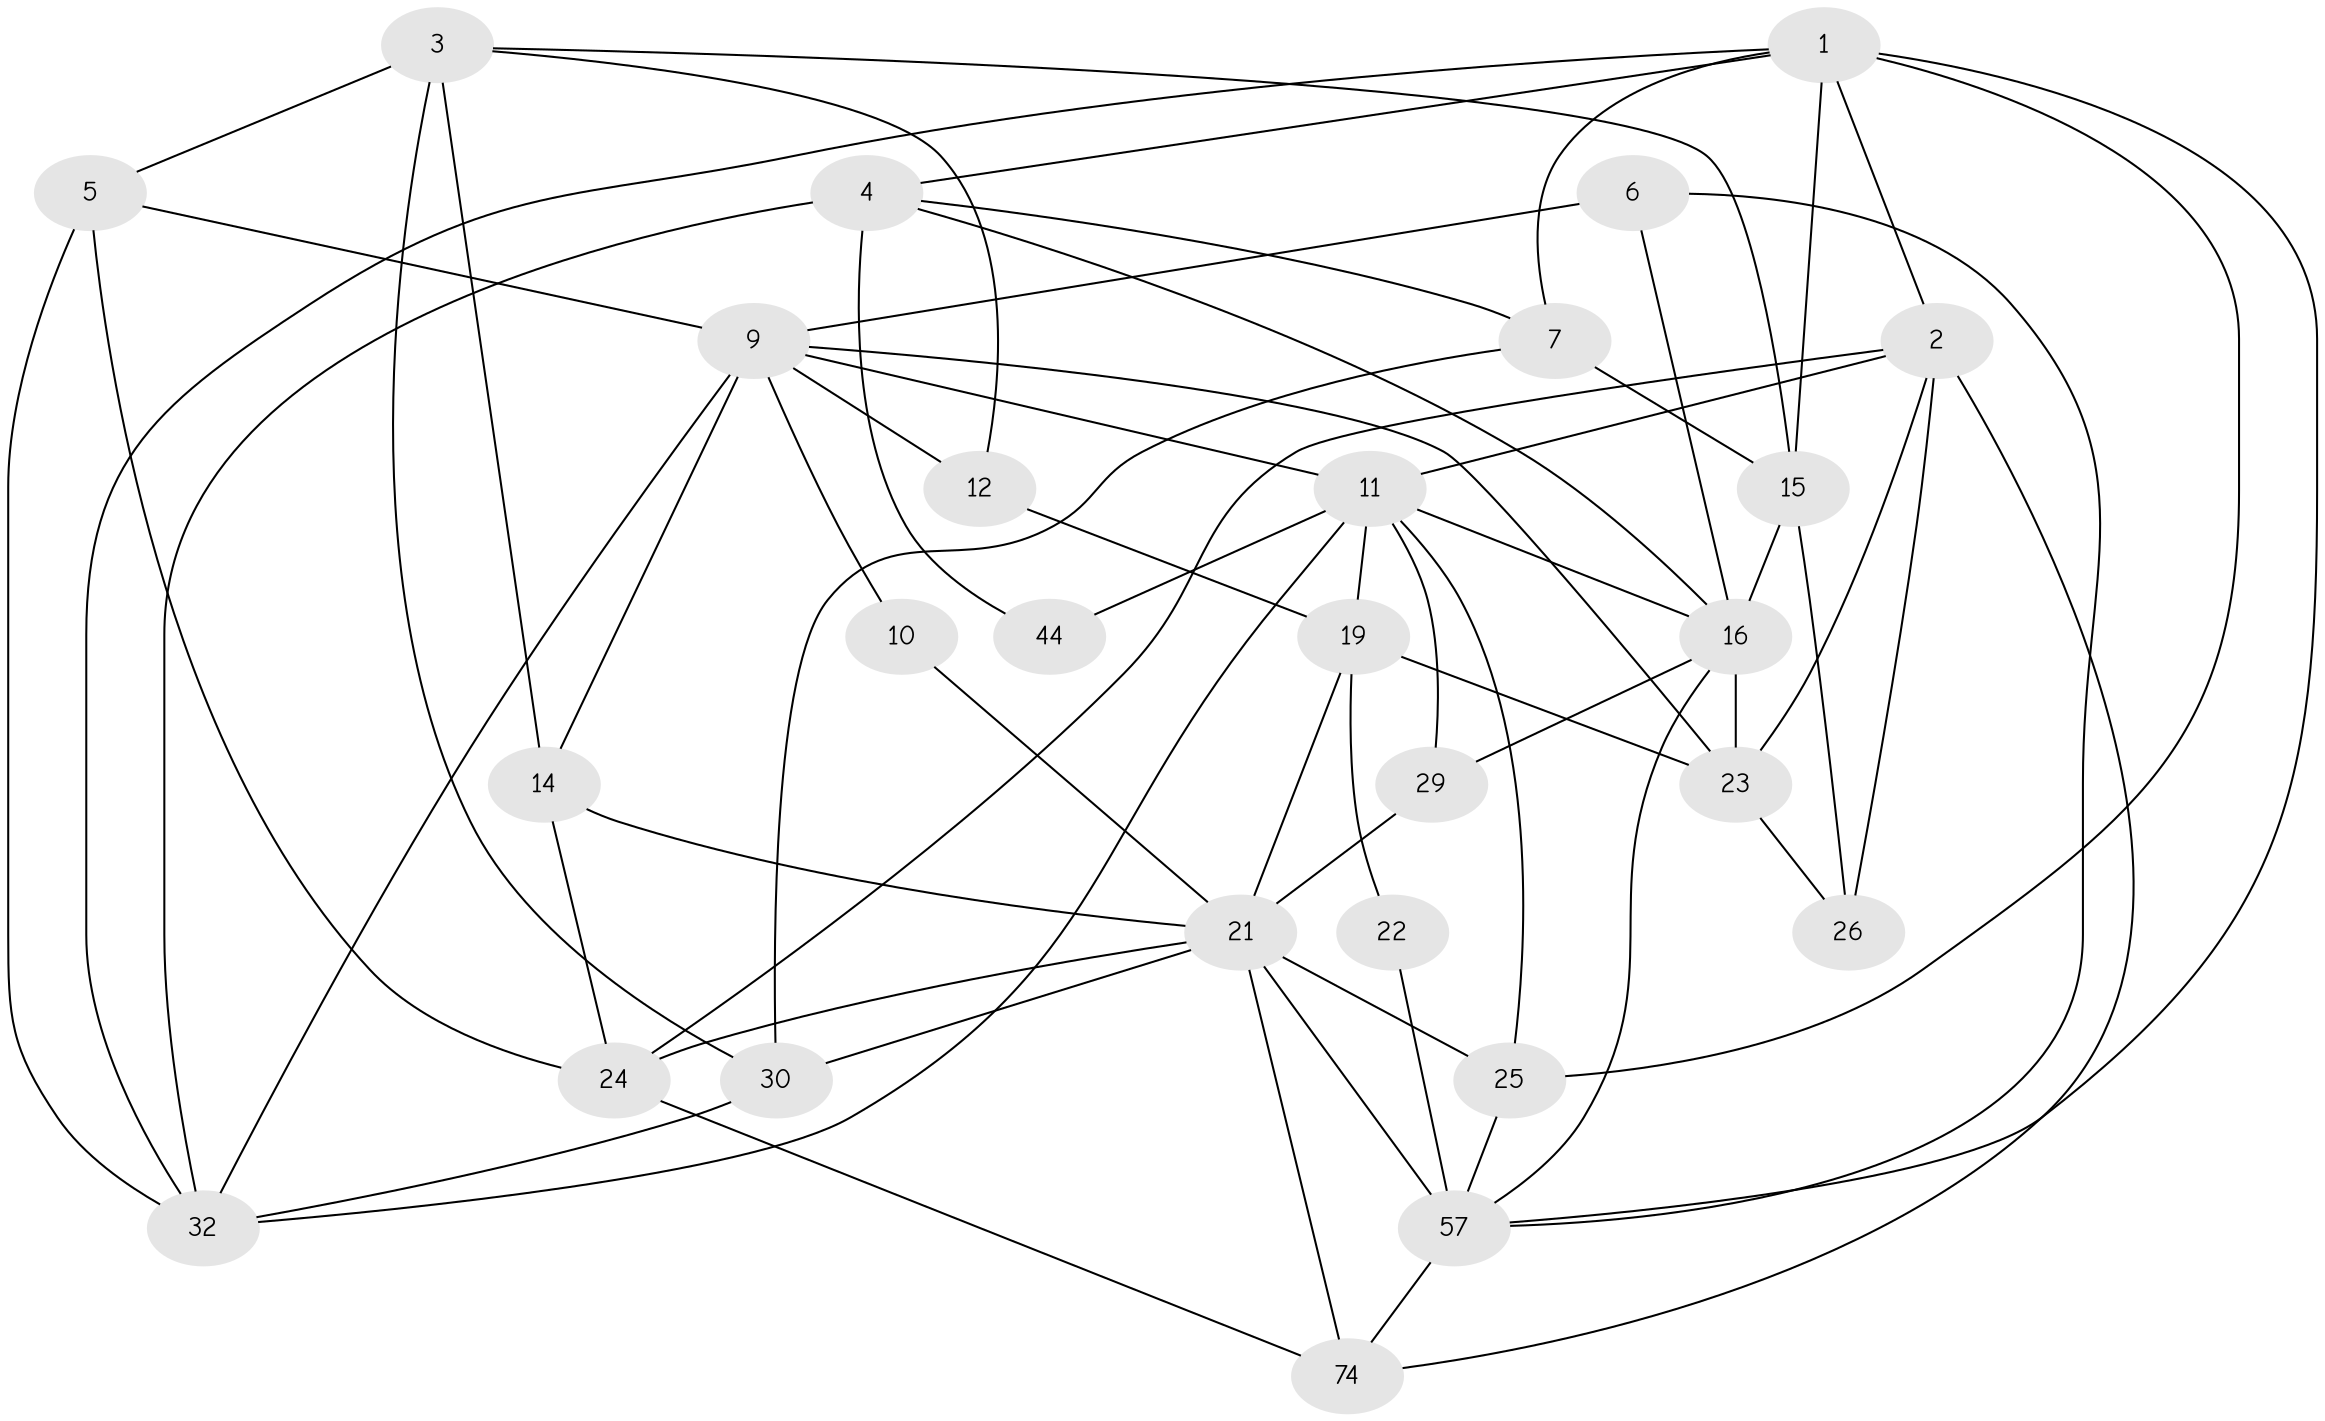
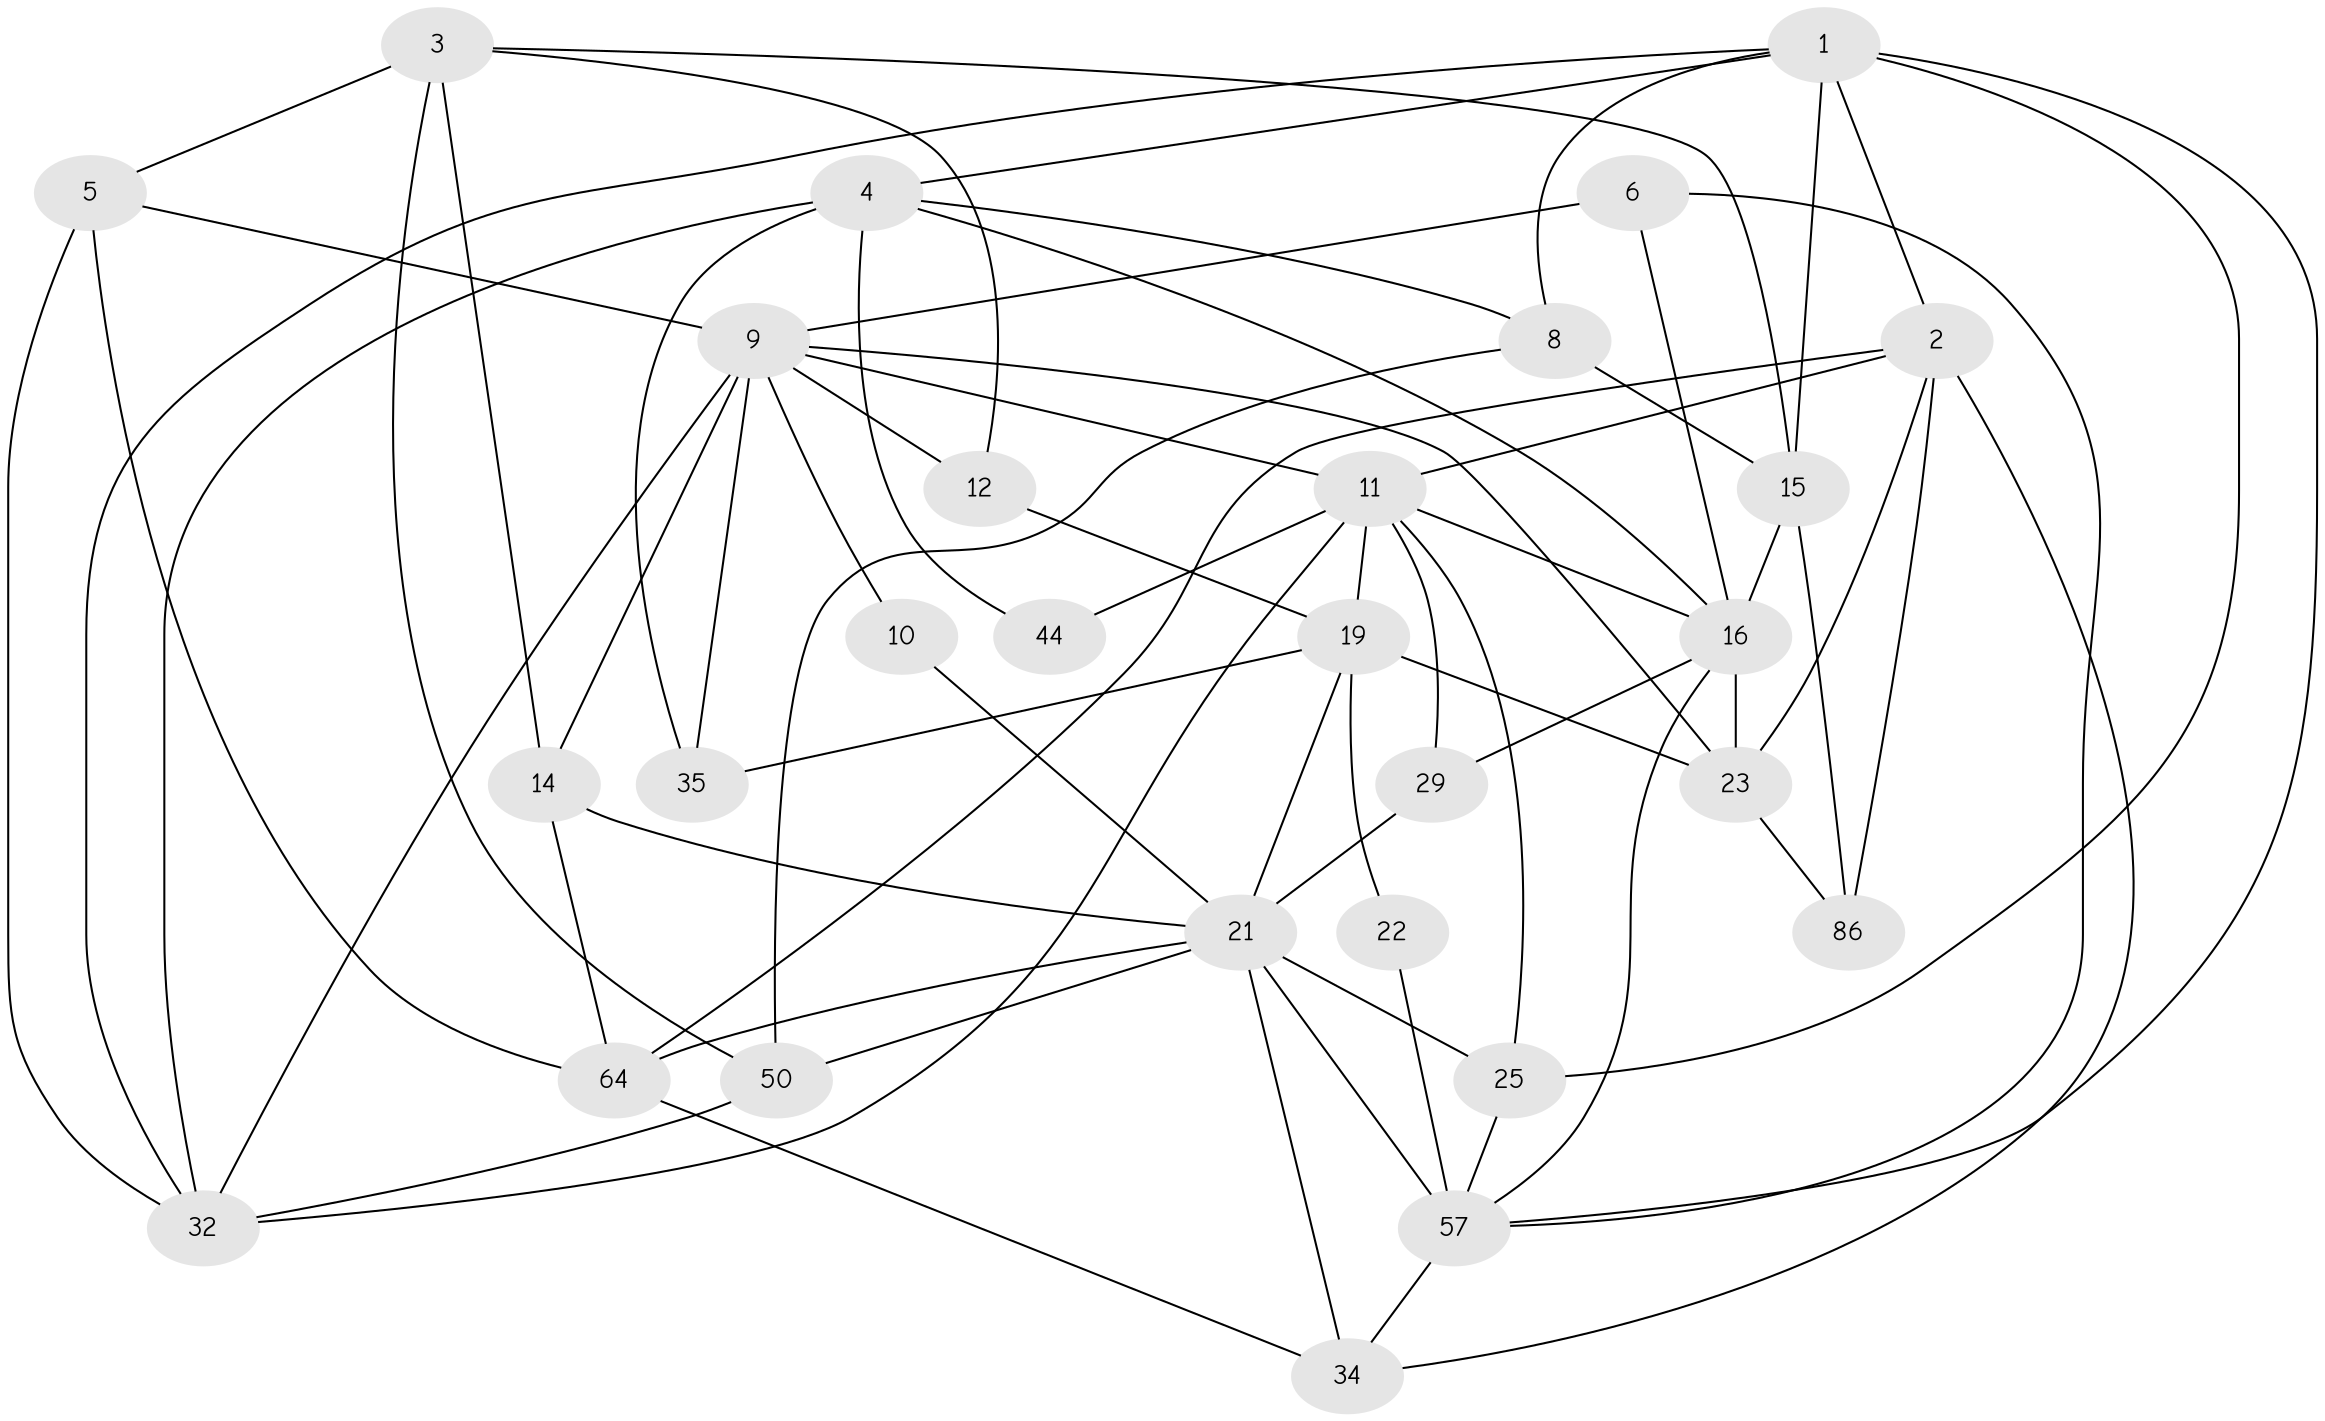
(1555, 341) -> (1555, 341)
none -> (692, 785)
(1849, 933) -> (1849, 933)
(614, 1080) -> (614, 1080)
(776, 1080) -> (776, 1080)
(1348, 1376) -> (1348, 1376)
